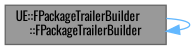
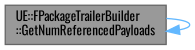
(86, 25) -> (86, 25)
